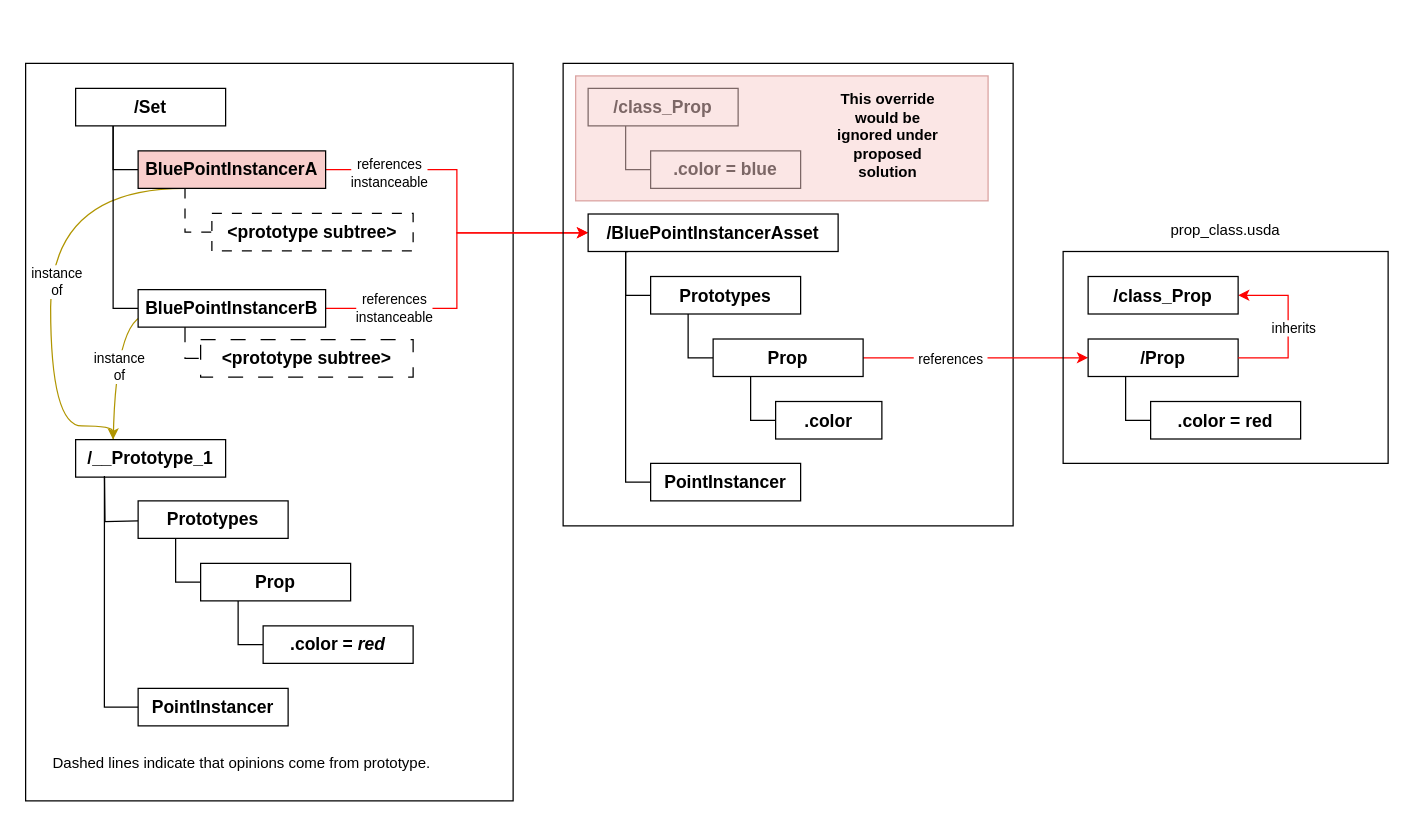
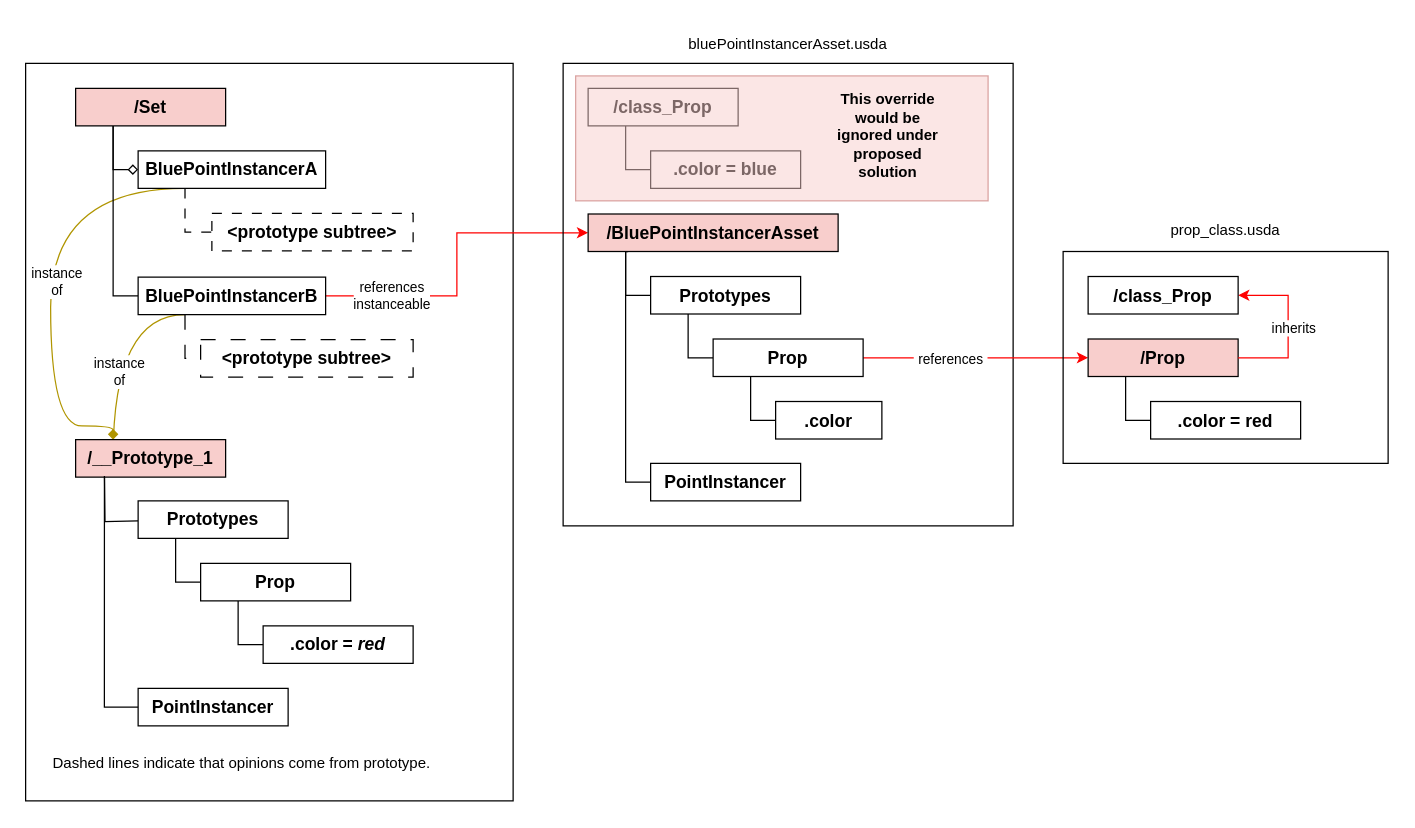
none -> (788, 44)
(151, 107) -> (151, 107)
(132, 169) -> (127, 169)
(232, 169) -> (232, 169)
(422, 169) -> none
(713, 233) -> (713, 233)
(232, 308) -> (232, 296)
(1163, 358) -> (1163, 358)
(107, 427) -> (107, 427)
(151, 458) -> (151, 458)
